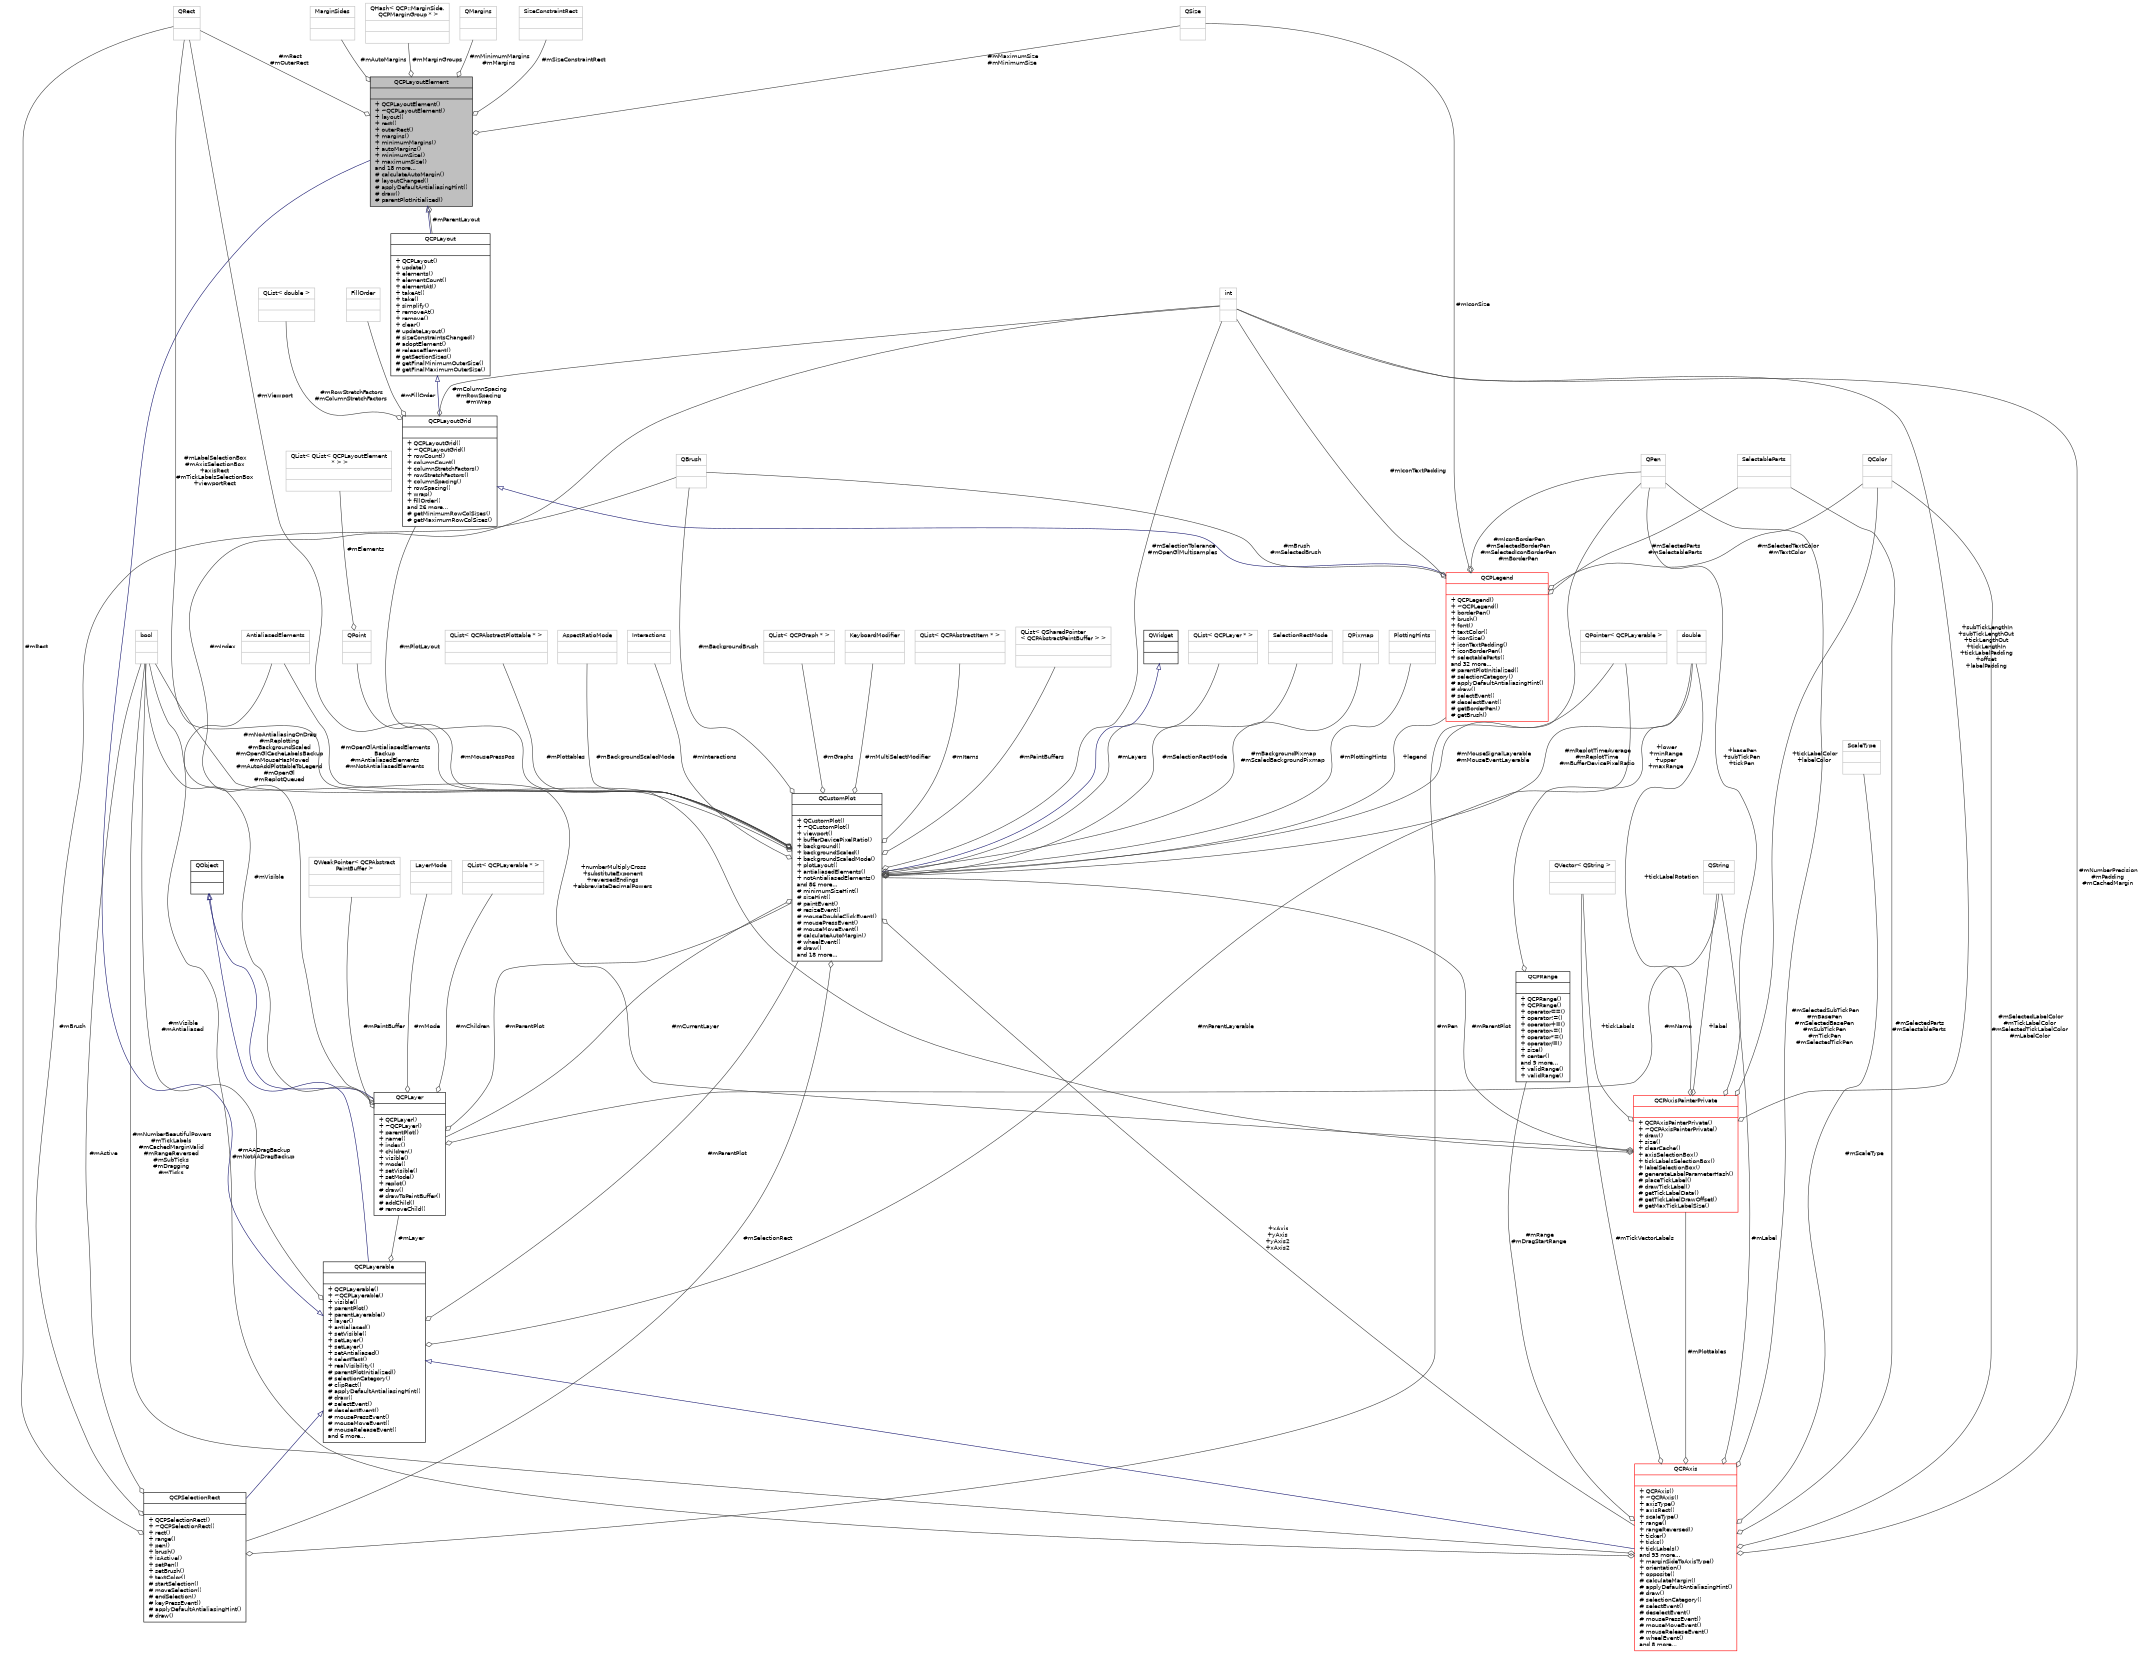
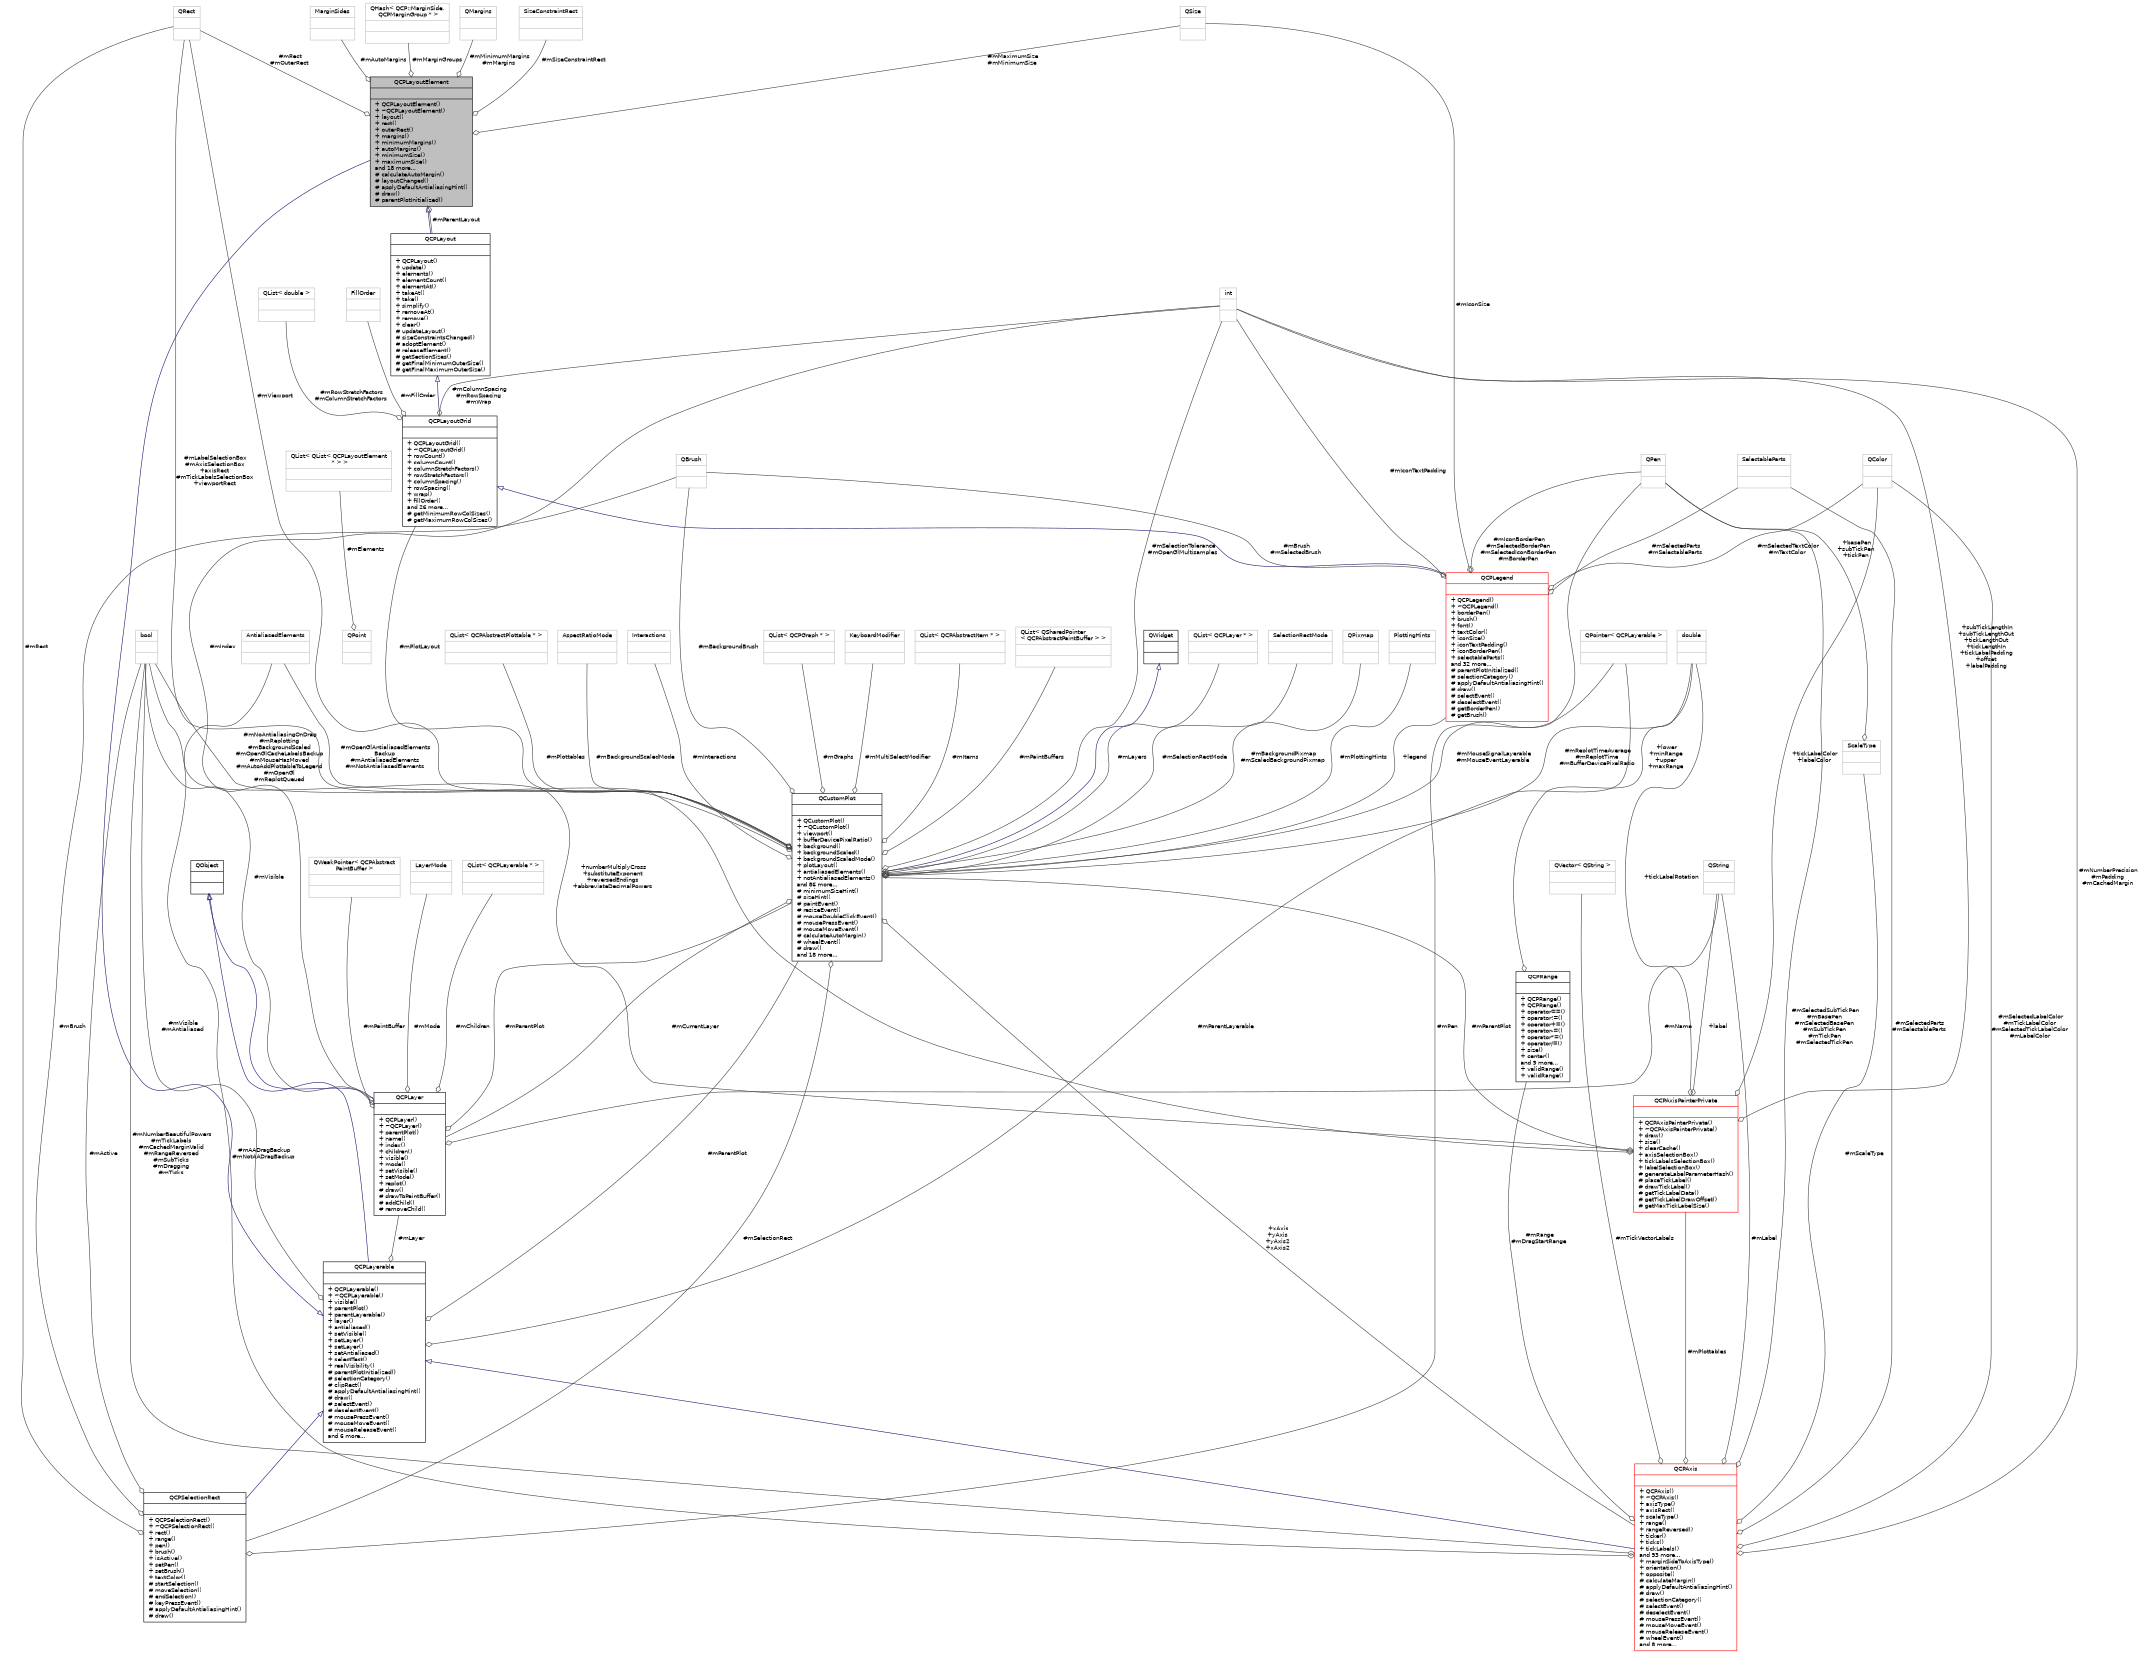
(1719, 772) -> (1832, 552)
(456, 780) -> none
(1590, 1011) -> none
